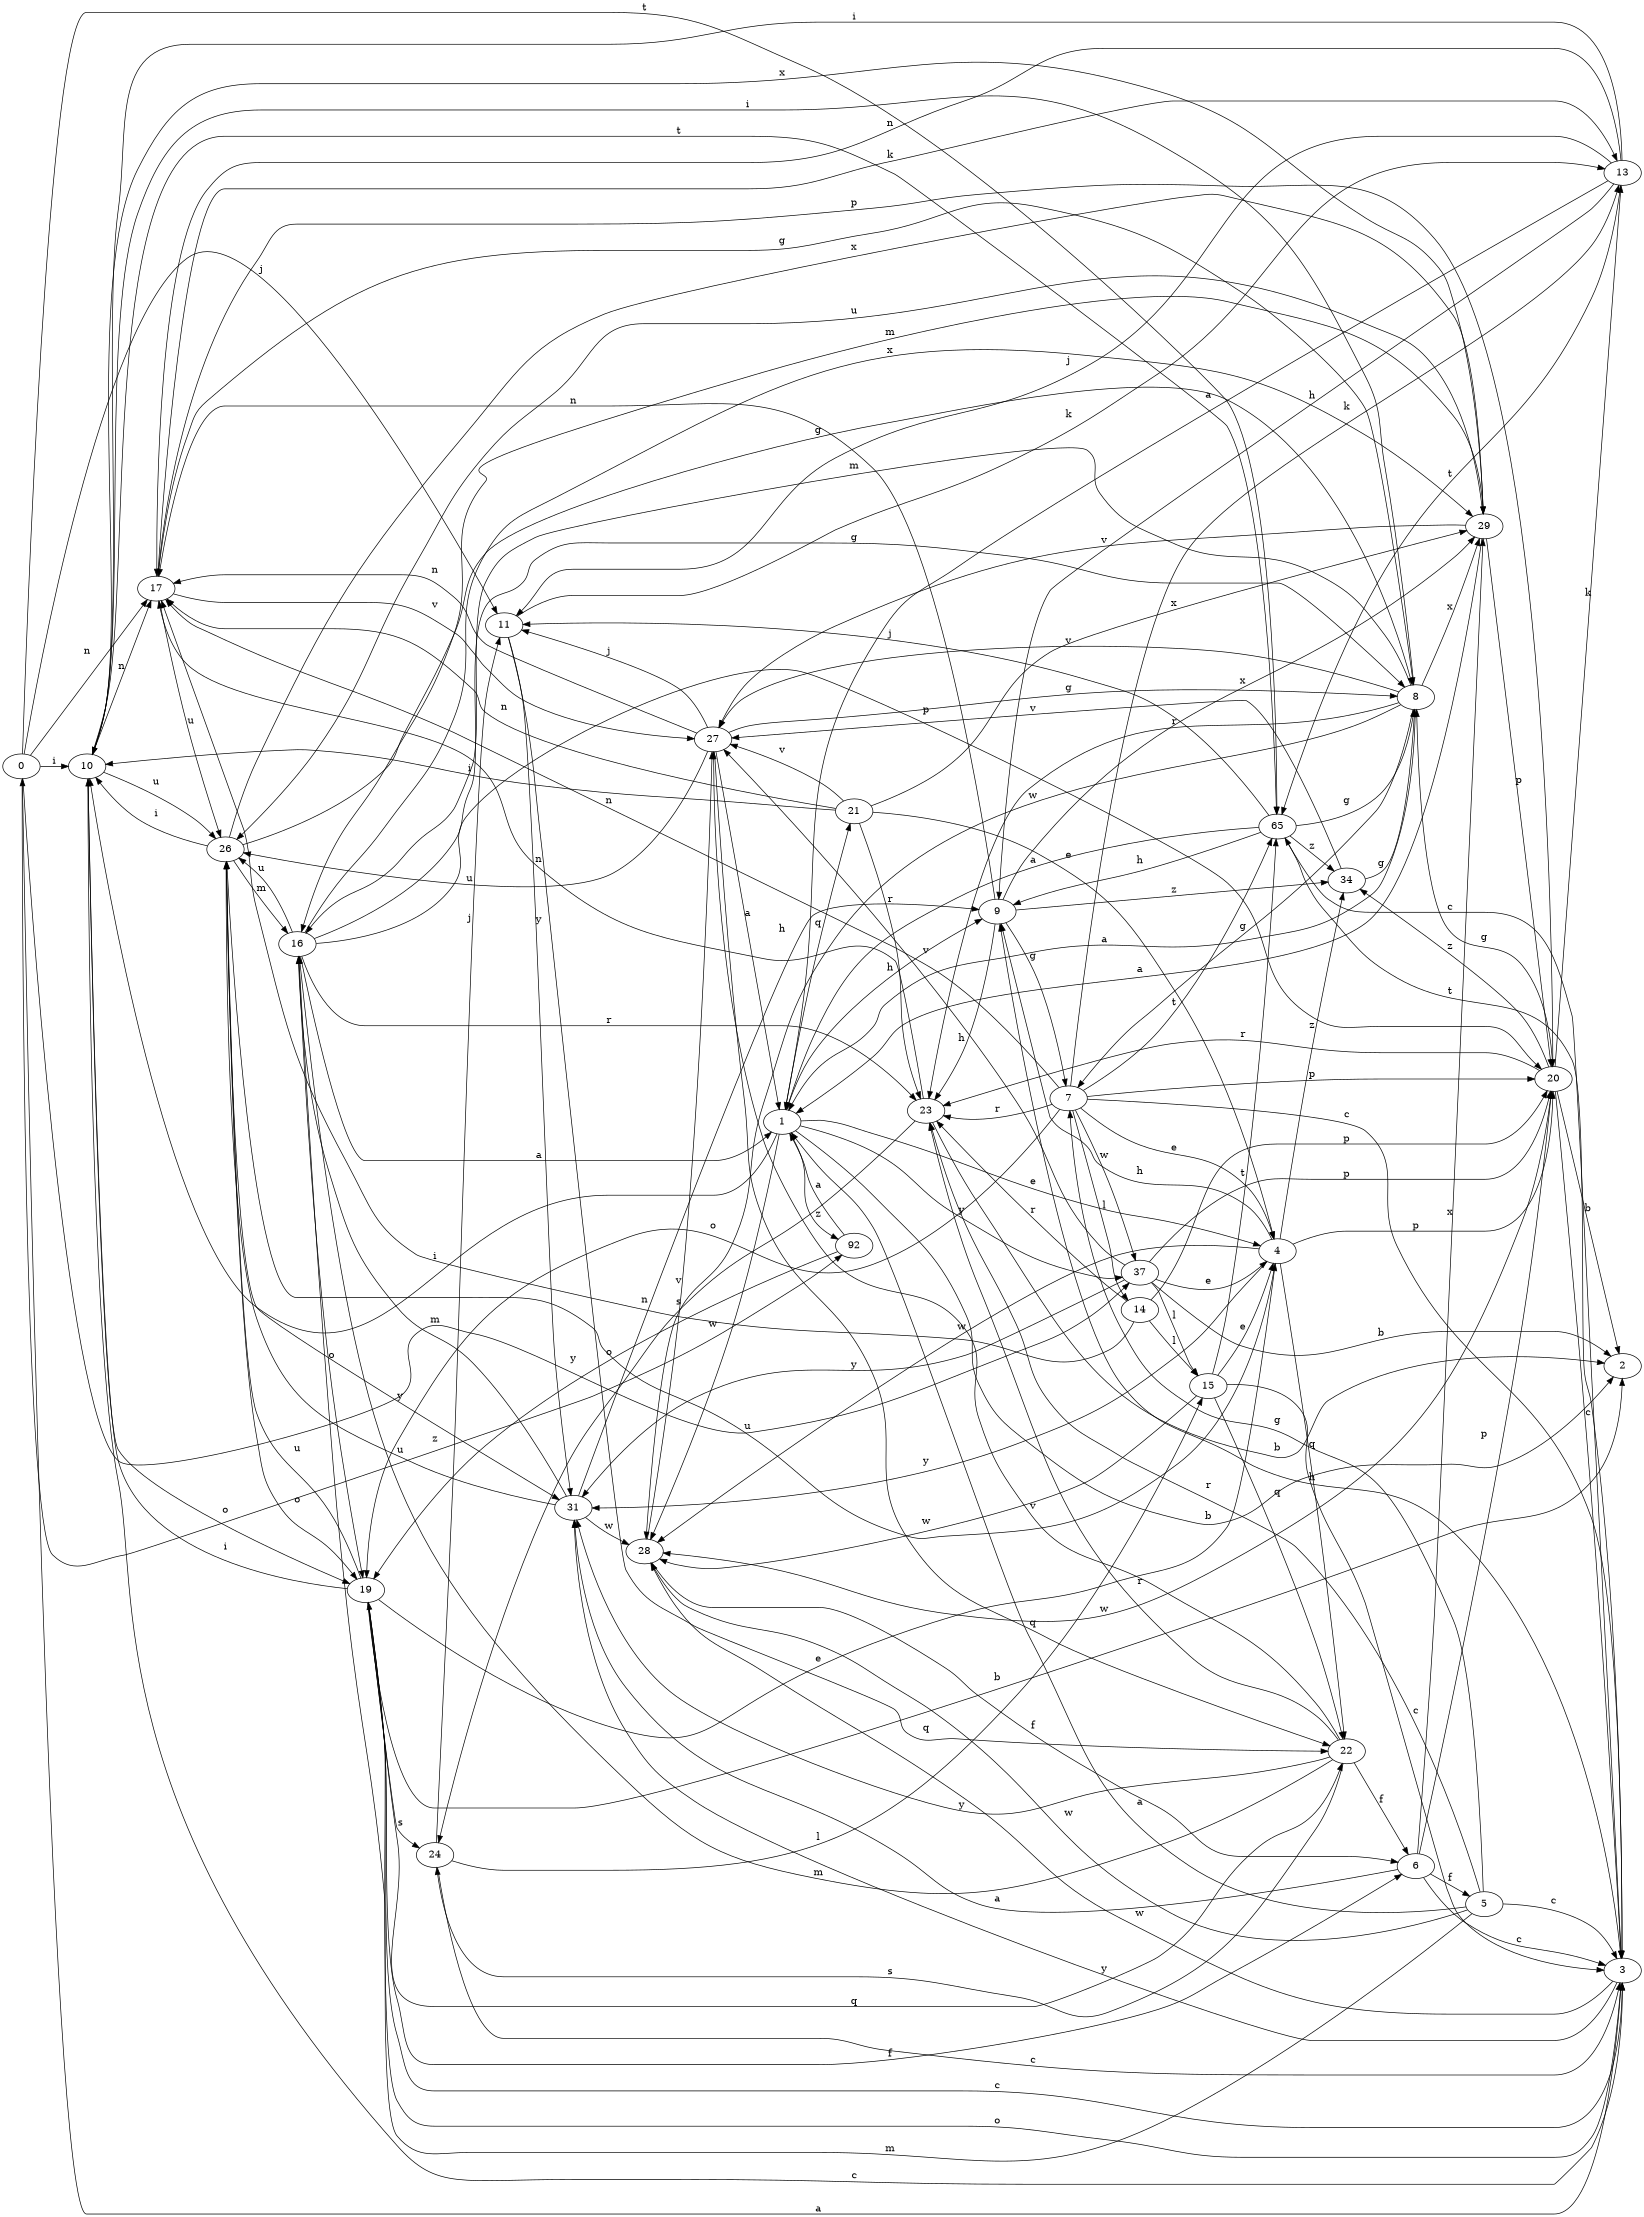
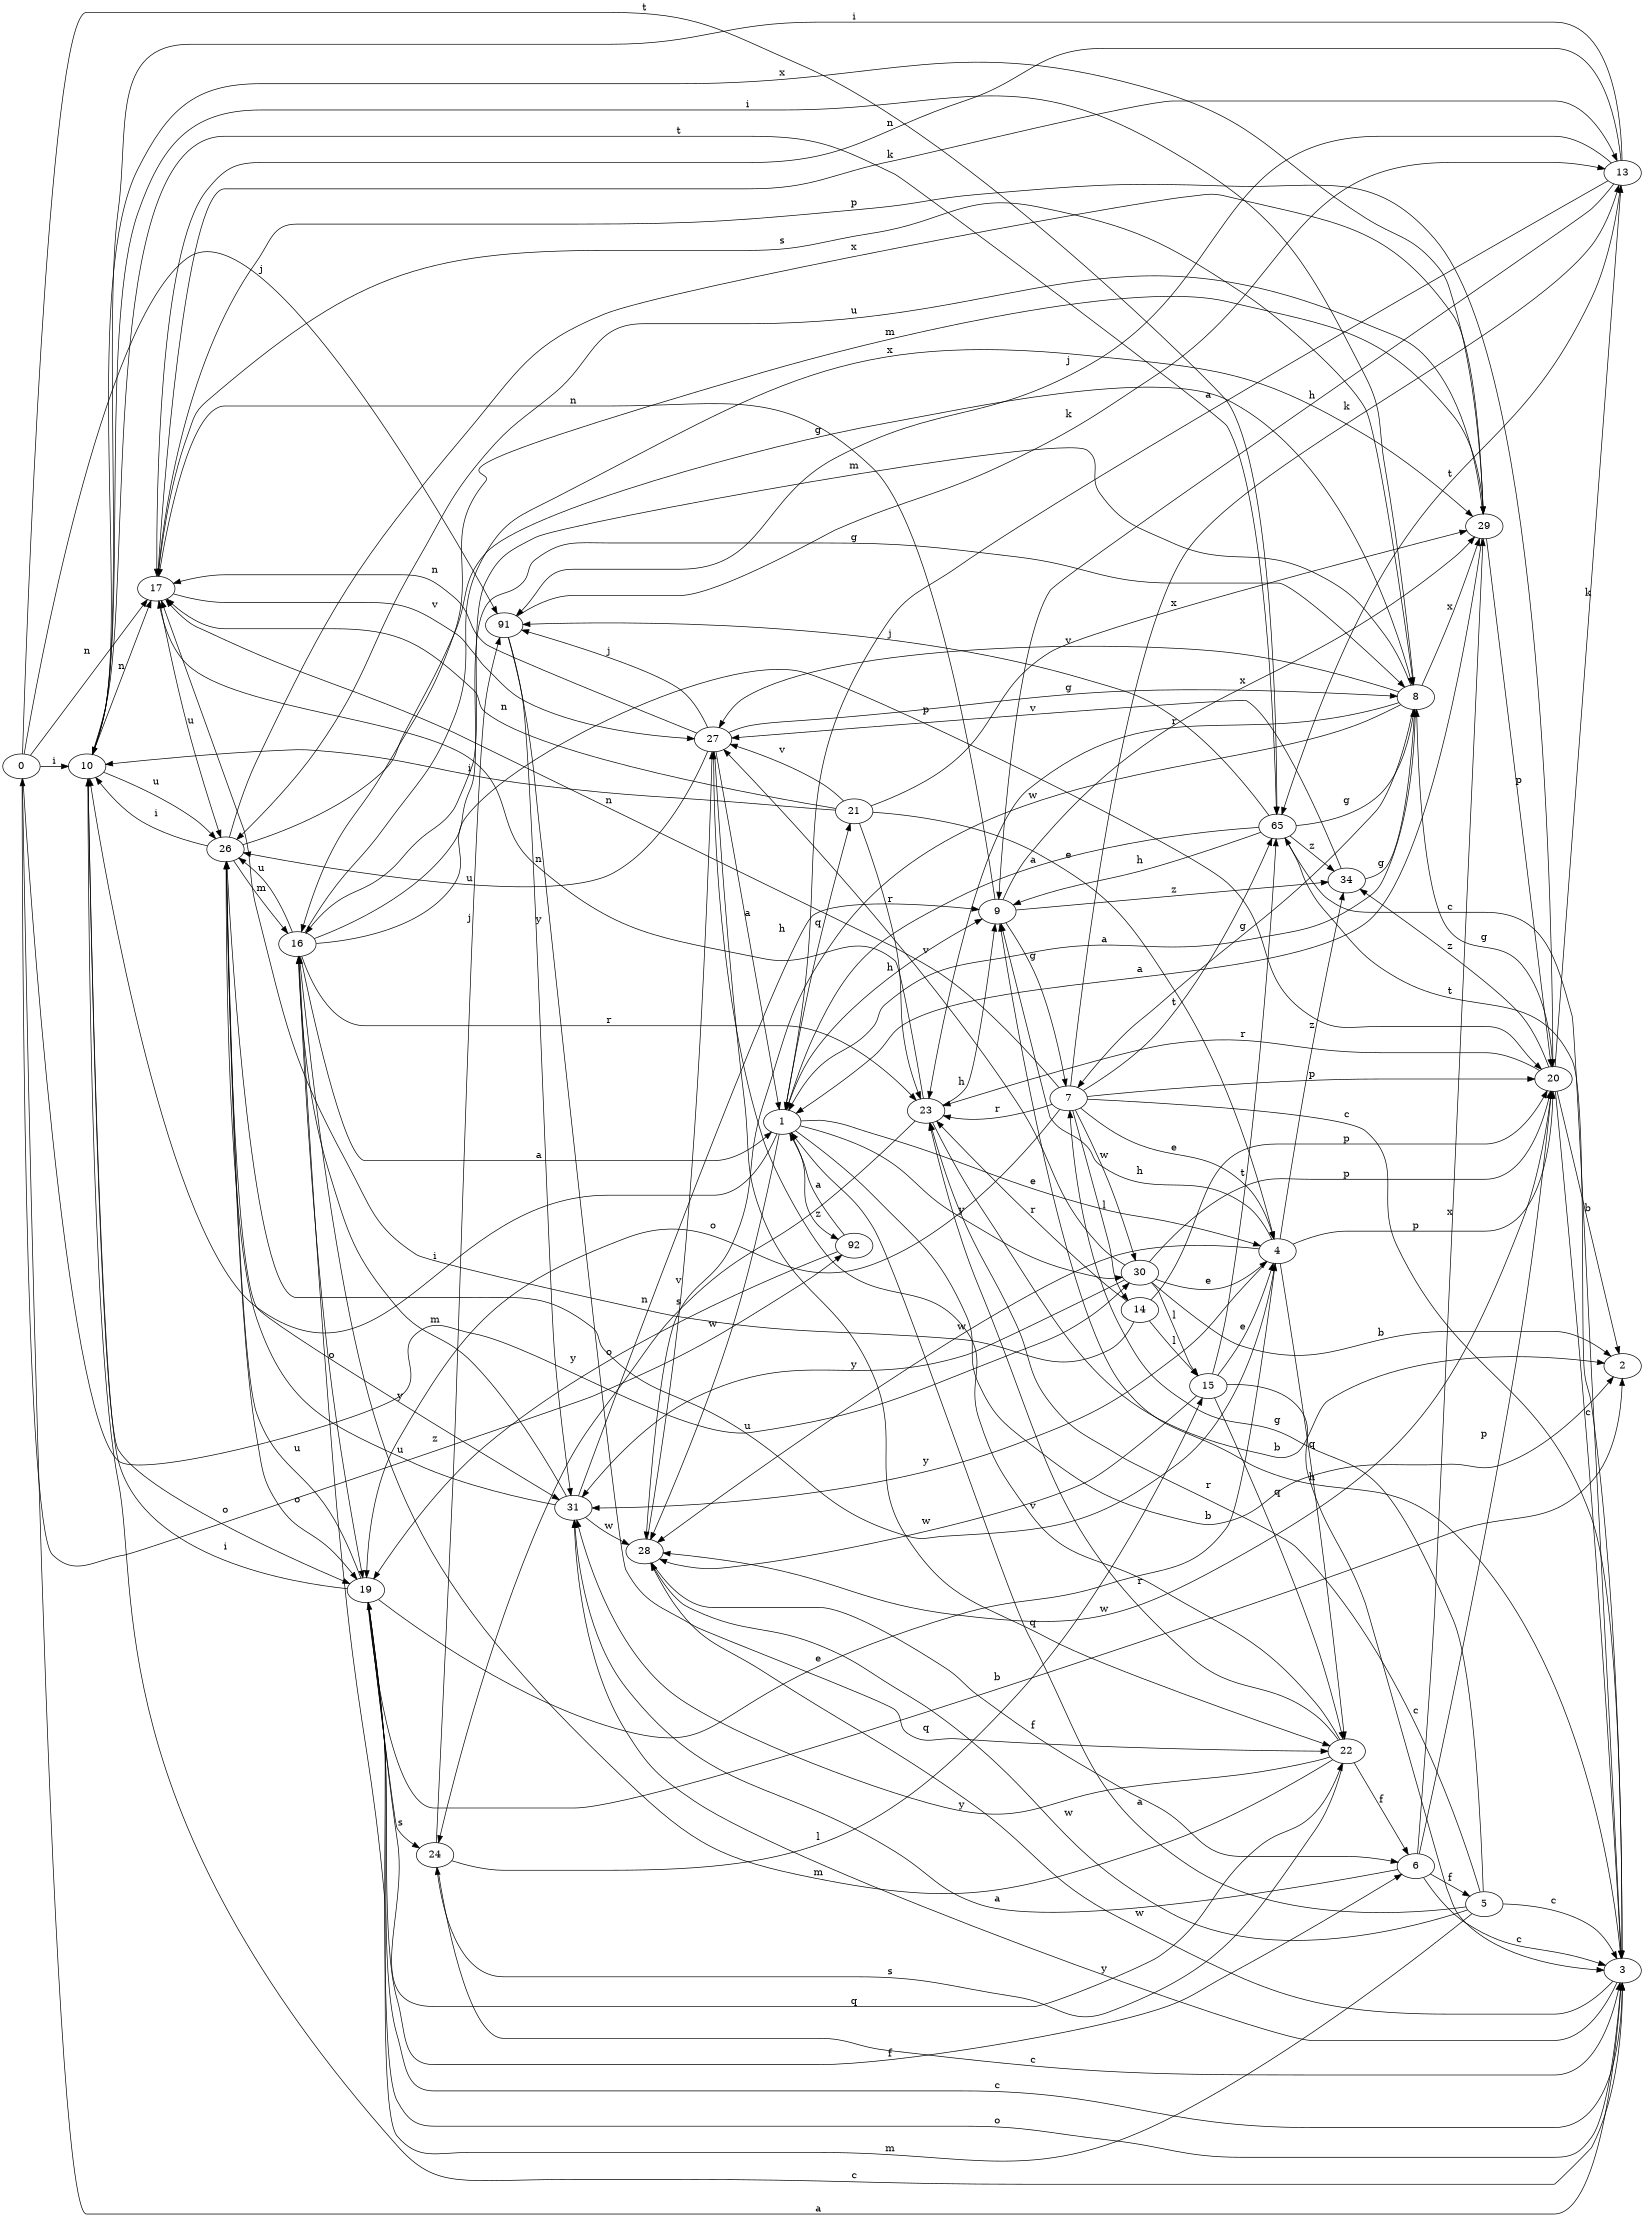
(782, 241) -> (782, 241)
(1069, 551) -> none
(504, 625) -> (504, 625)
(977, 1012) -> (981, 1024)
(1140, 1273) -> (1140, 1273)
